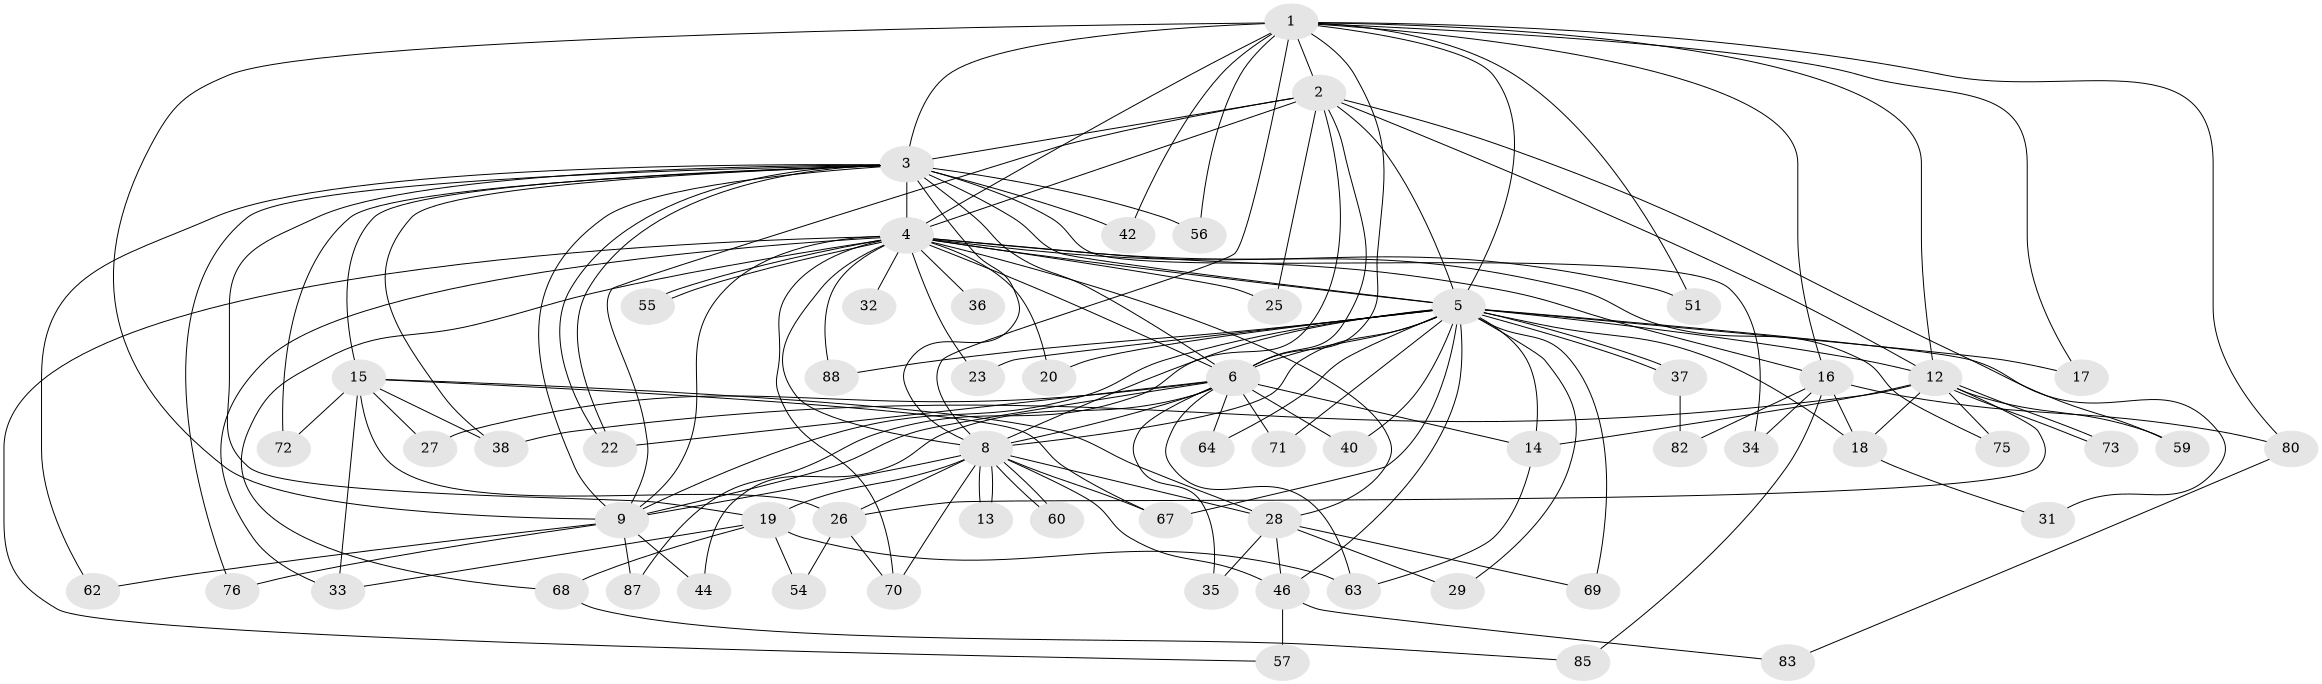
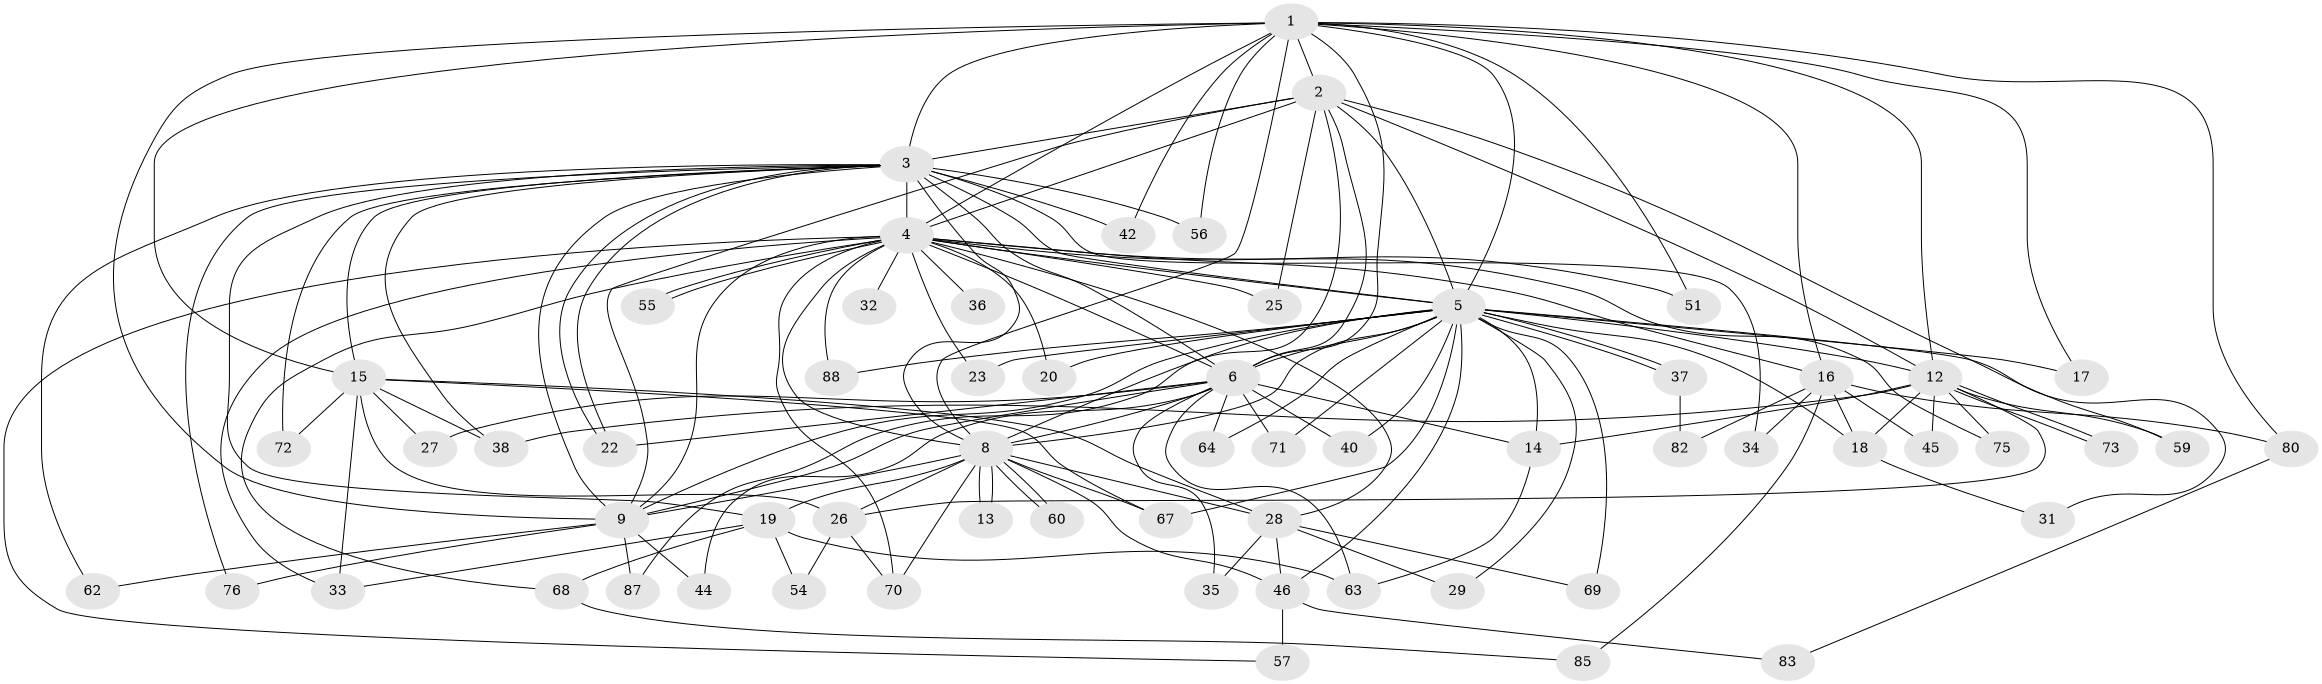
none -> (542, 61)
none -> (1931, 449)
